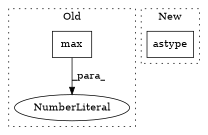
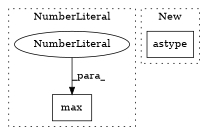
(72, 17) -> (72, 17)
(72, 72) -> (72, 72)
